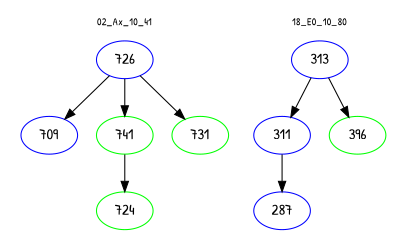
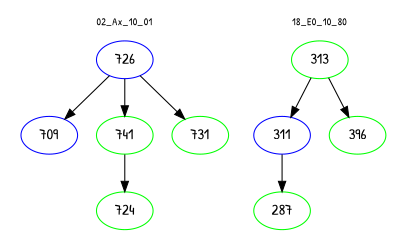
(125, 23) -> (125, 23)
(320, 60) -> (320, 60)
(282, 211) -> (282, 211)
